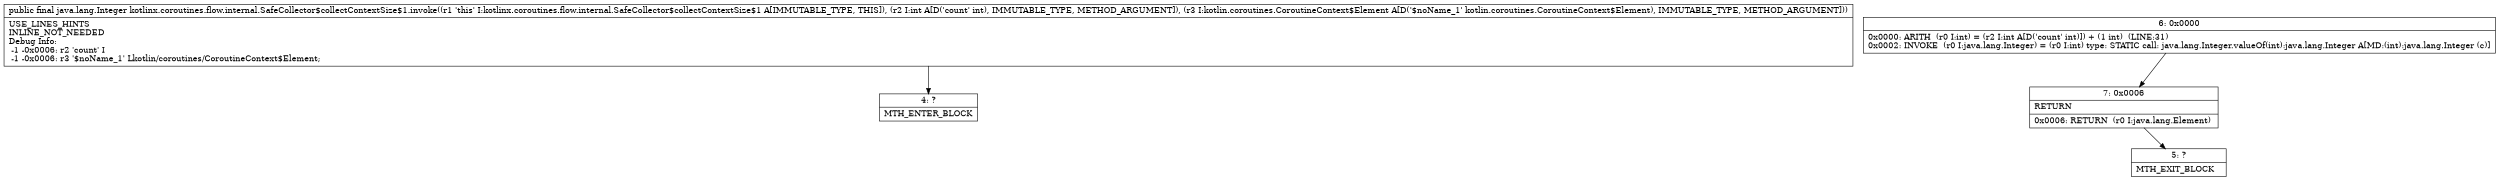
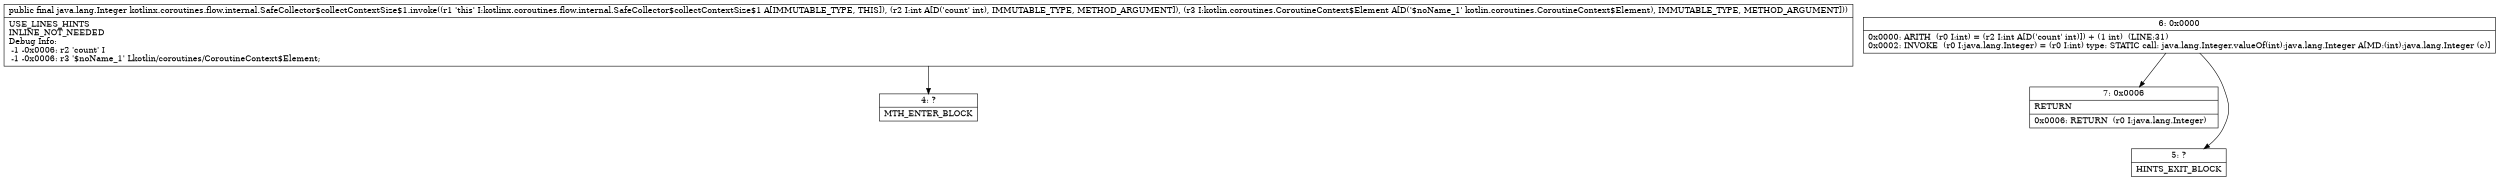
(2124, 121) -> (2122, 121)
(2153, 136) -> (2227, 98)
(2175, 169) -> (2179, 169)
